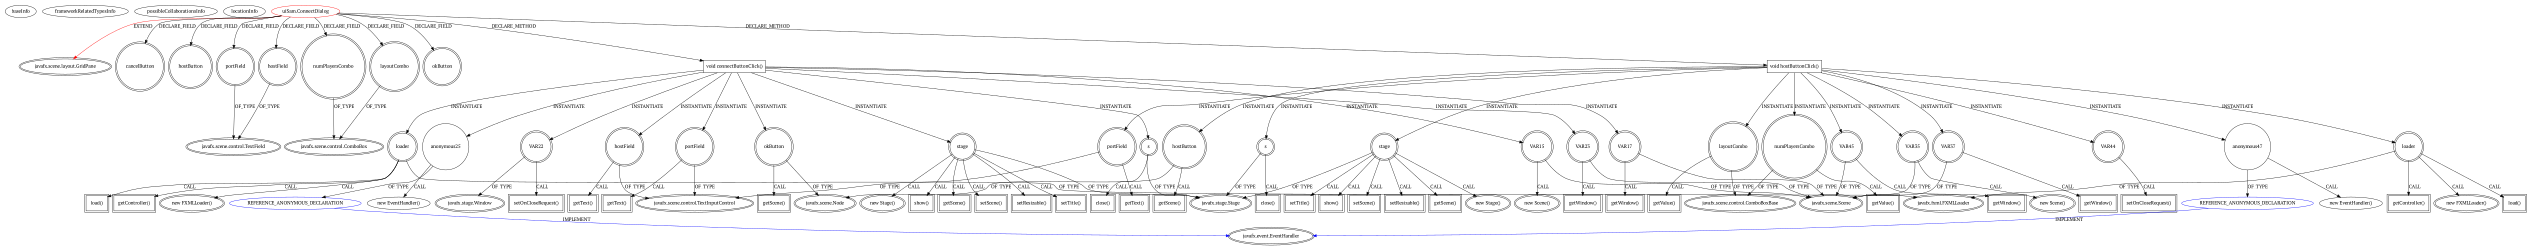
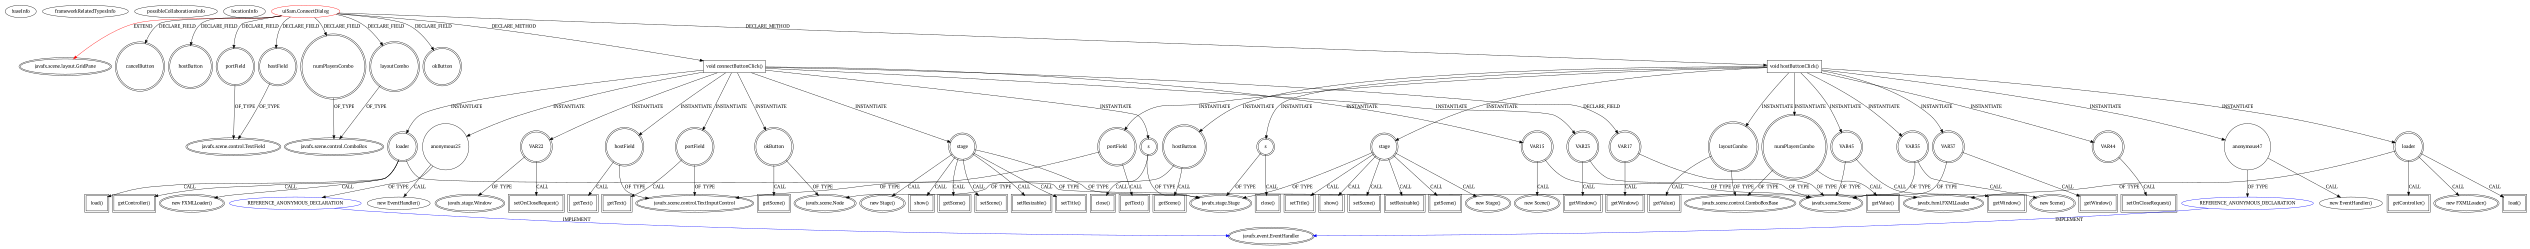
(1602, 107) -> (1602, 107)
